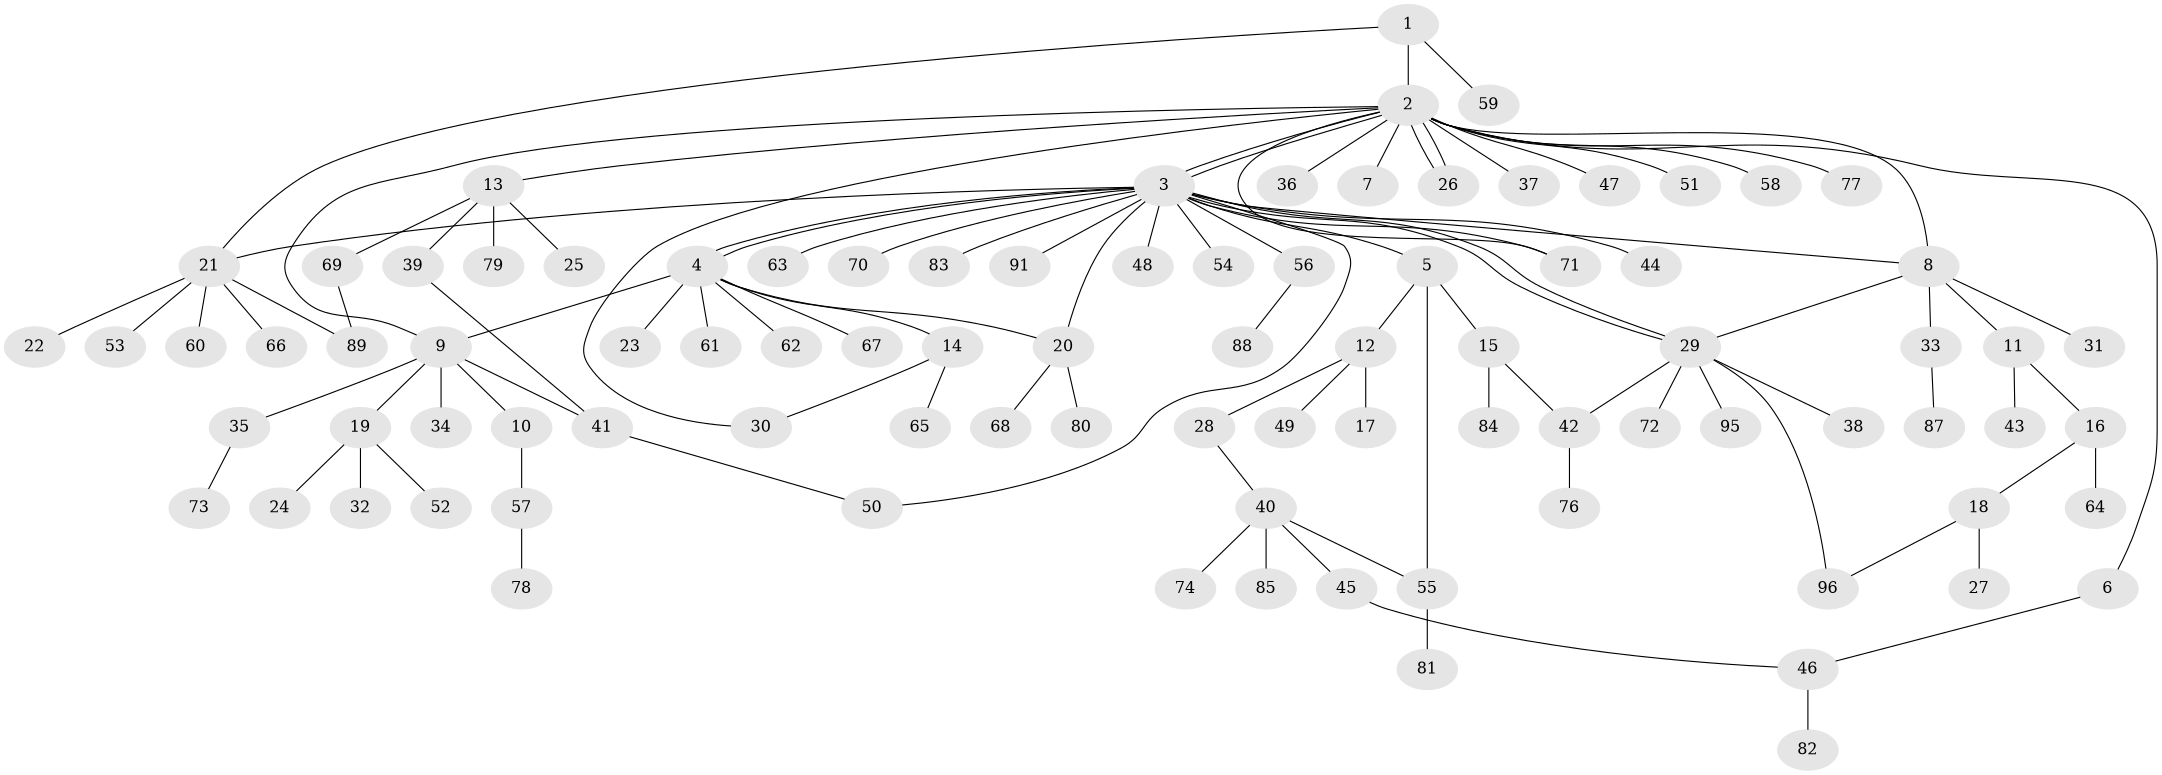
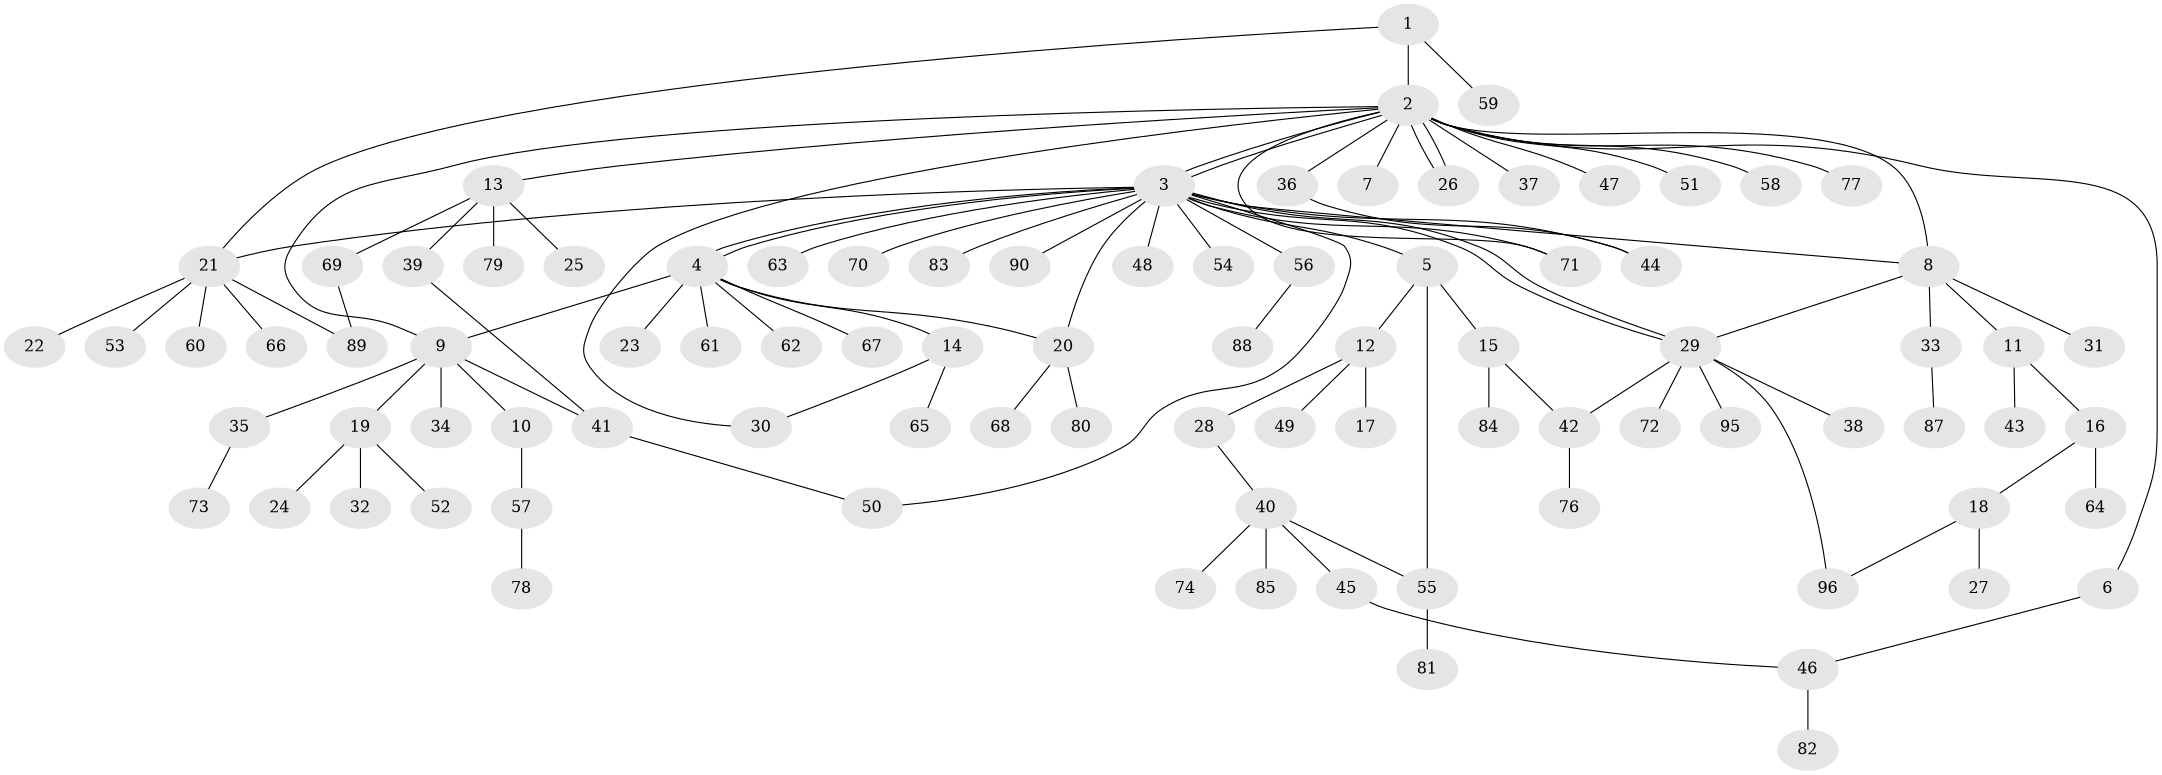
none -> (1469, 226)
(1020, 266) -> (1020, 266)
